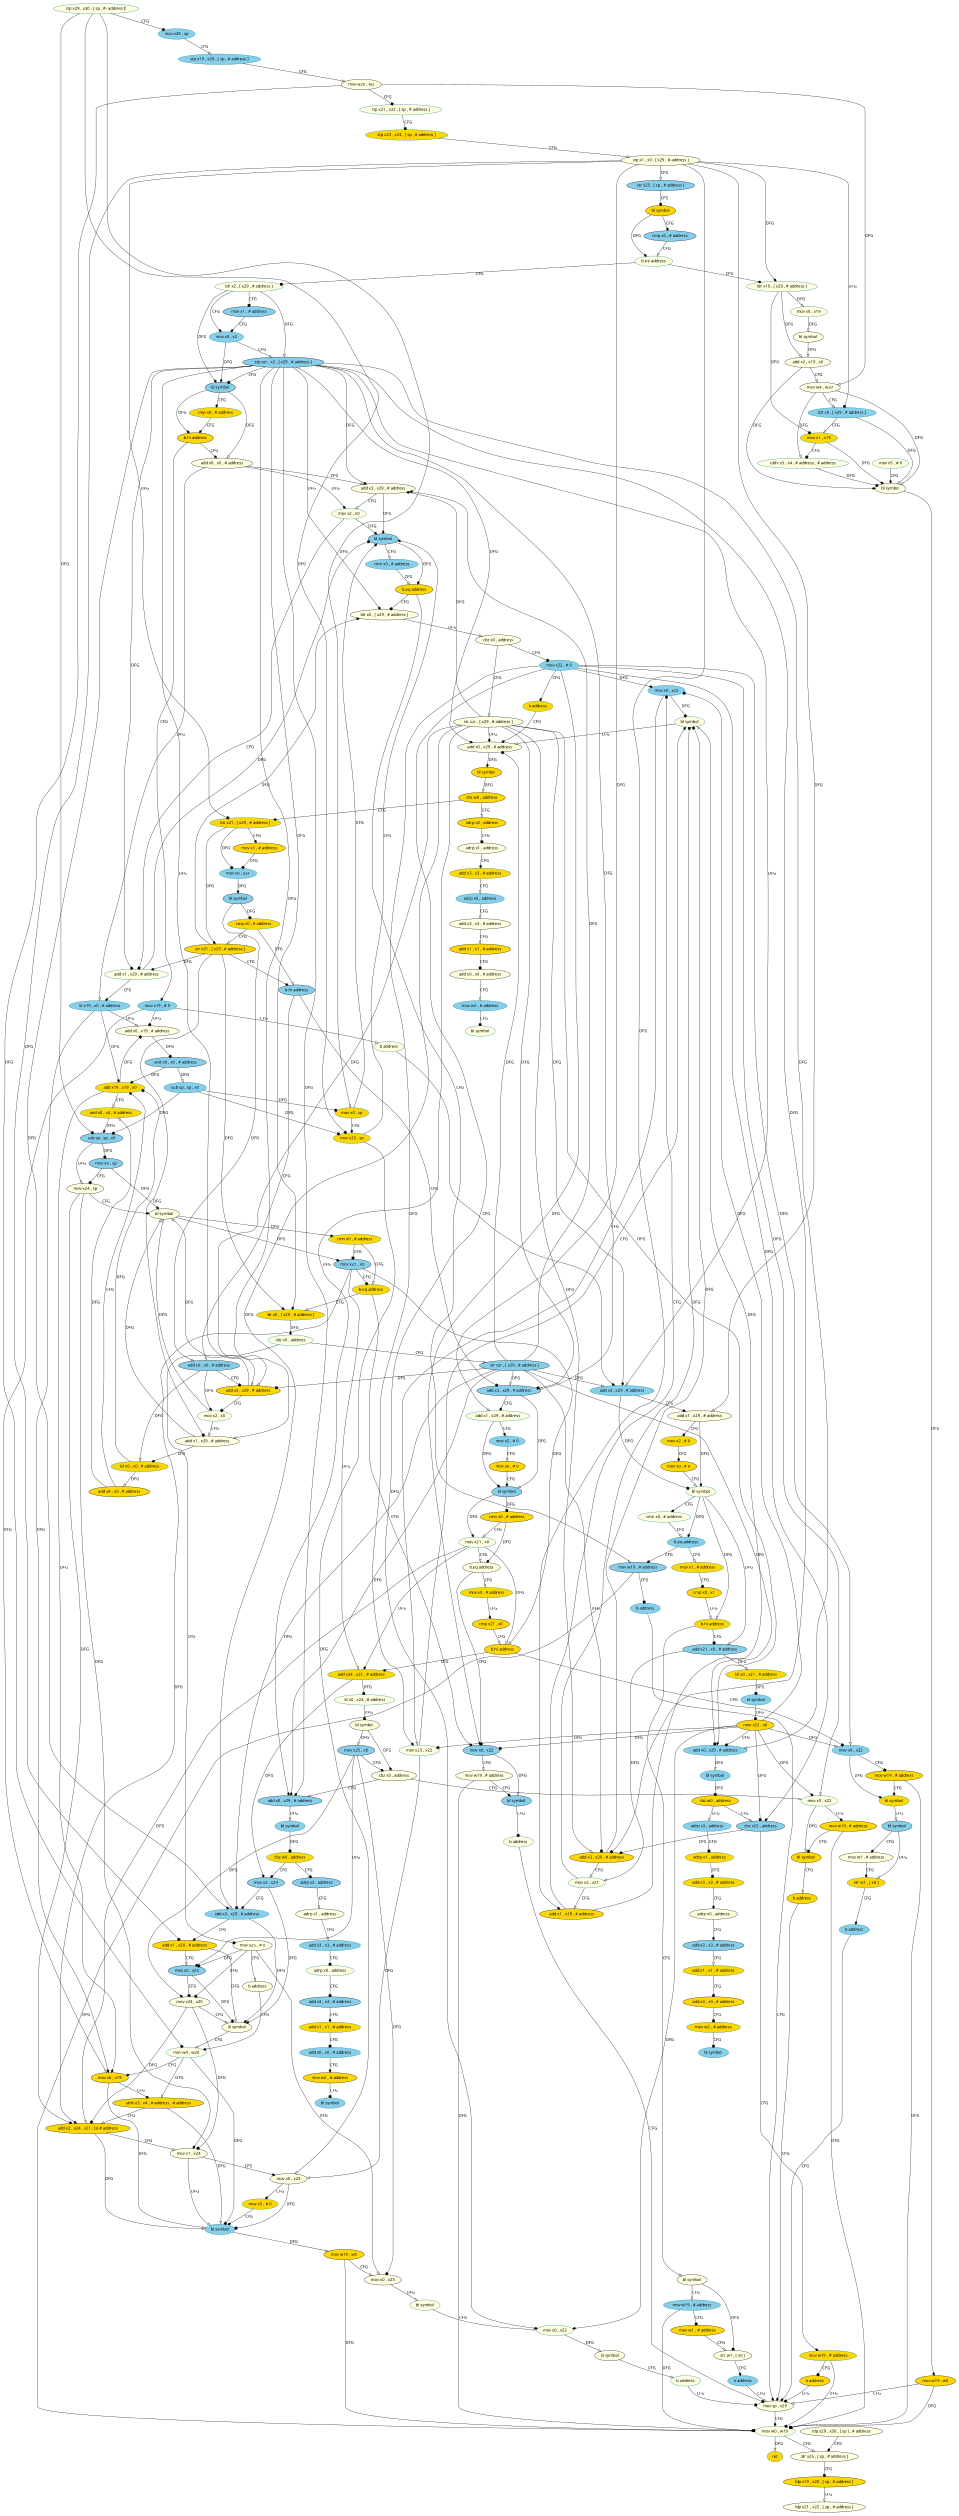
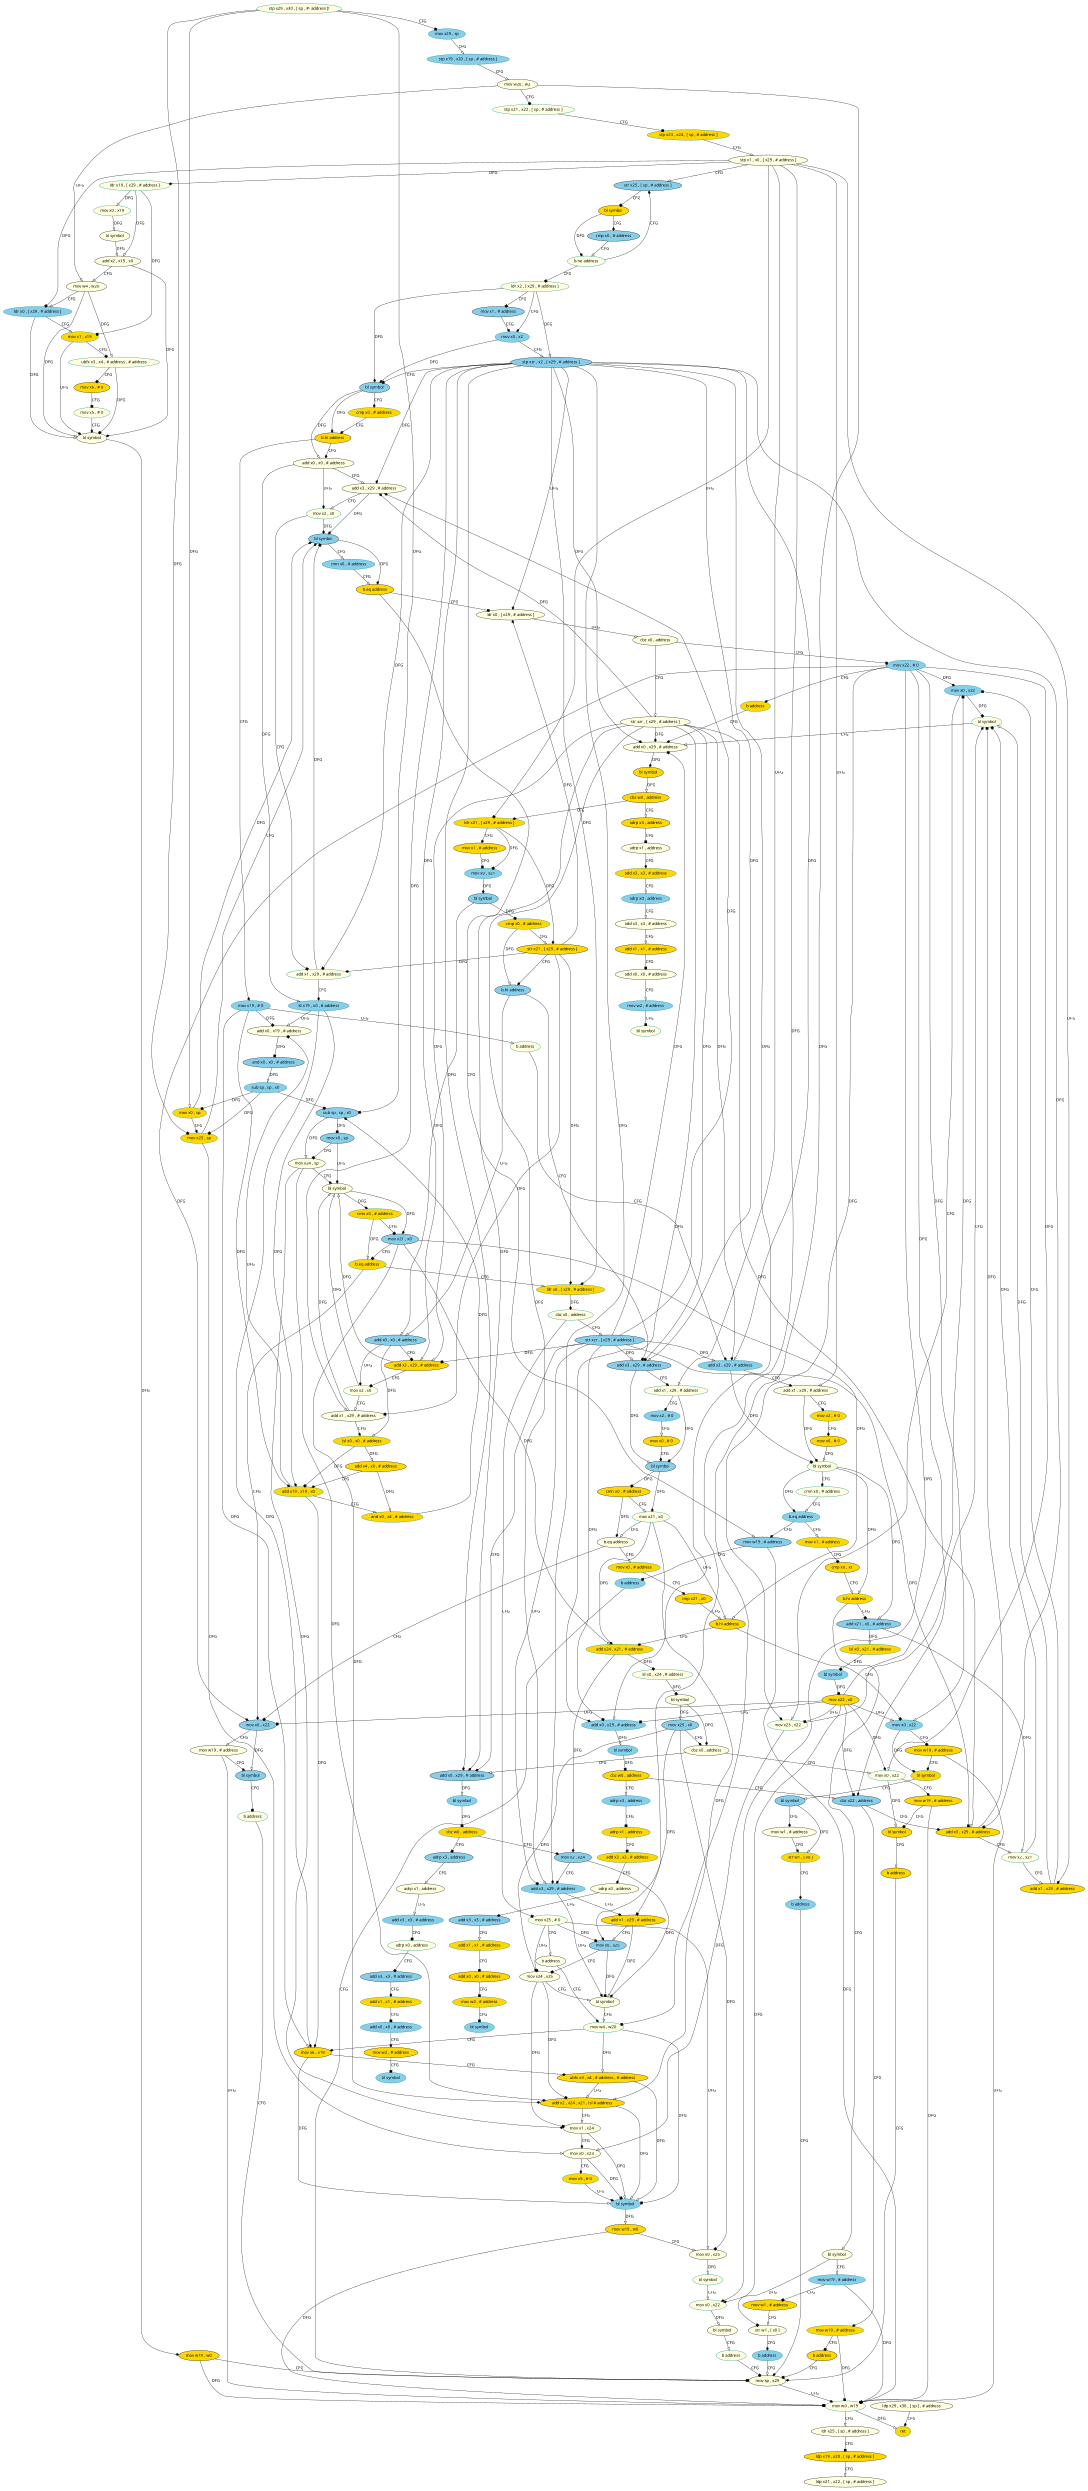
(713, 273) -> (644, 239)
none -> (92, 388)
(149, 1074) -> (237, 1249)
(253, 1945) -> (548, 1920)
(834, 2443) -> (908, 2417)
